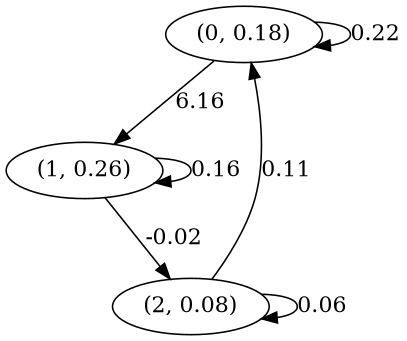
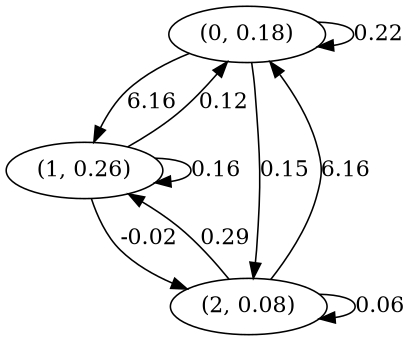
none -> (176, 115)
none -> (259, 163)
(286, 170) -> (346, 170)
none -> (189, 236)
